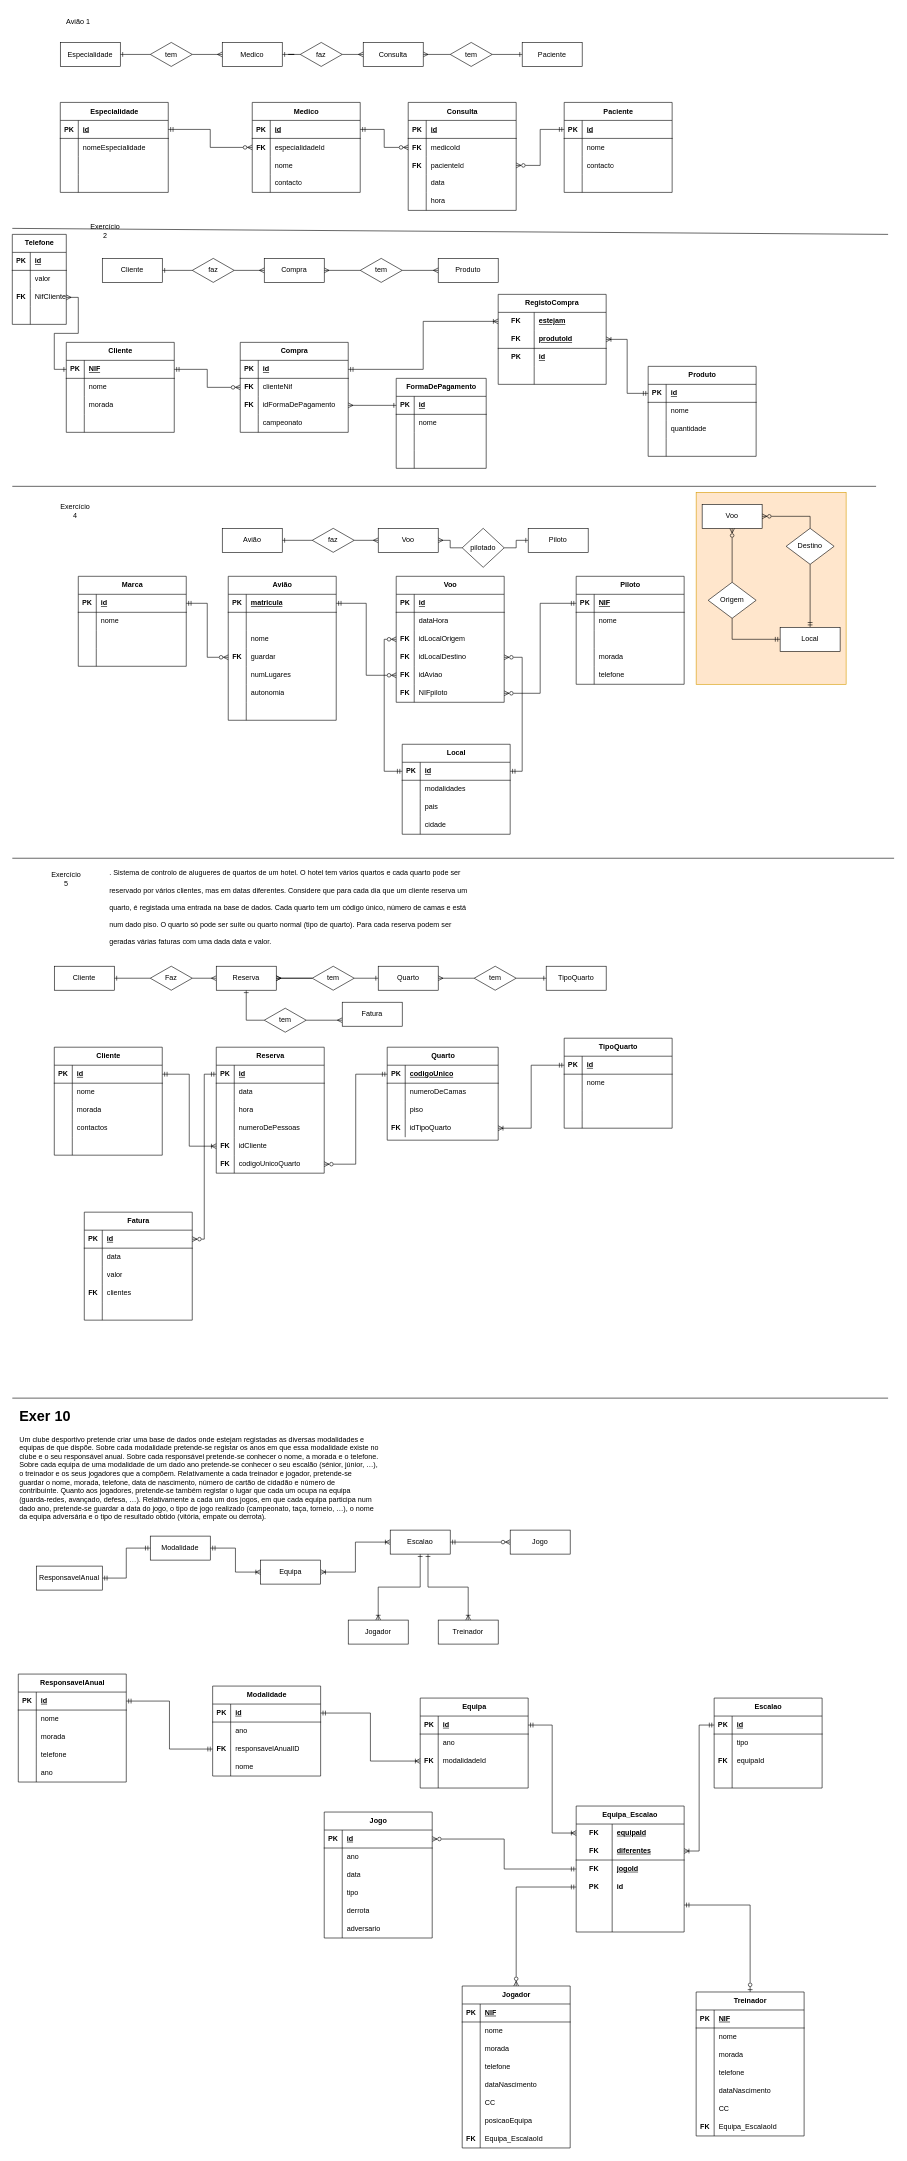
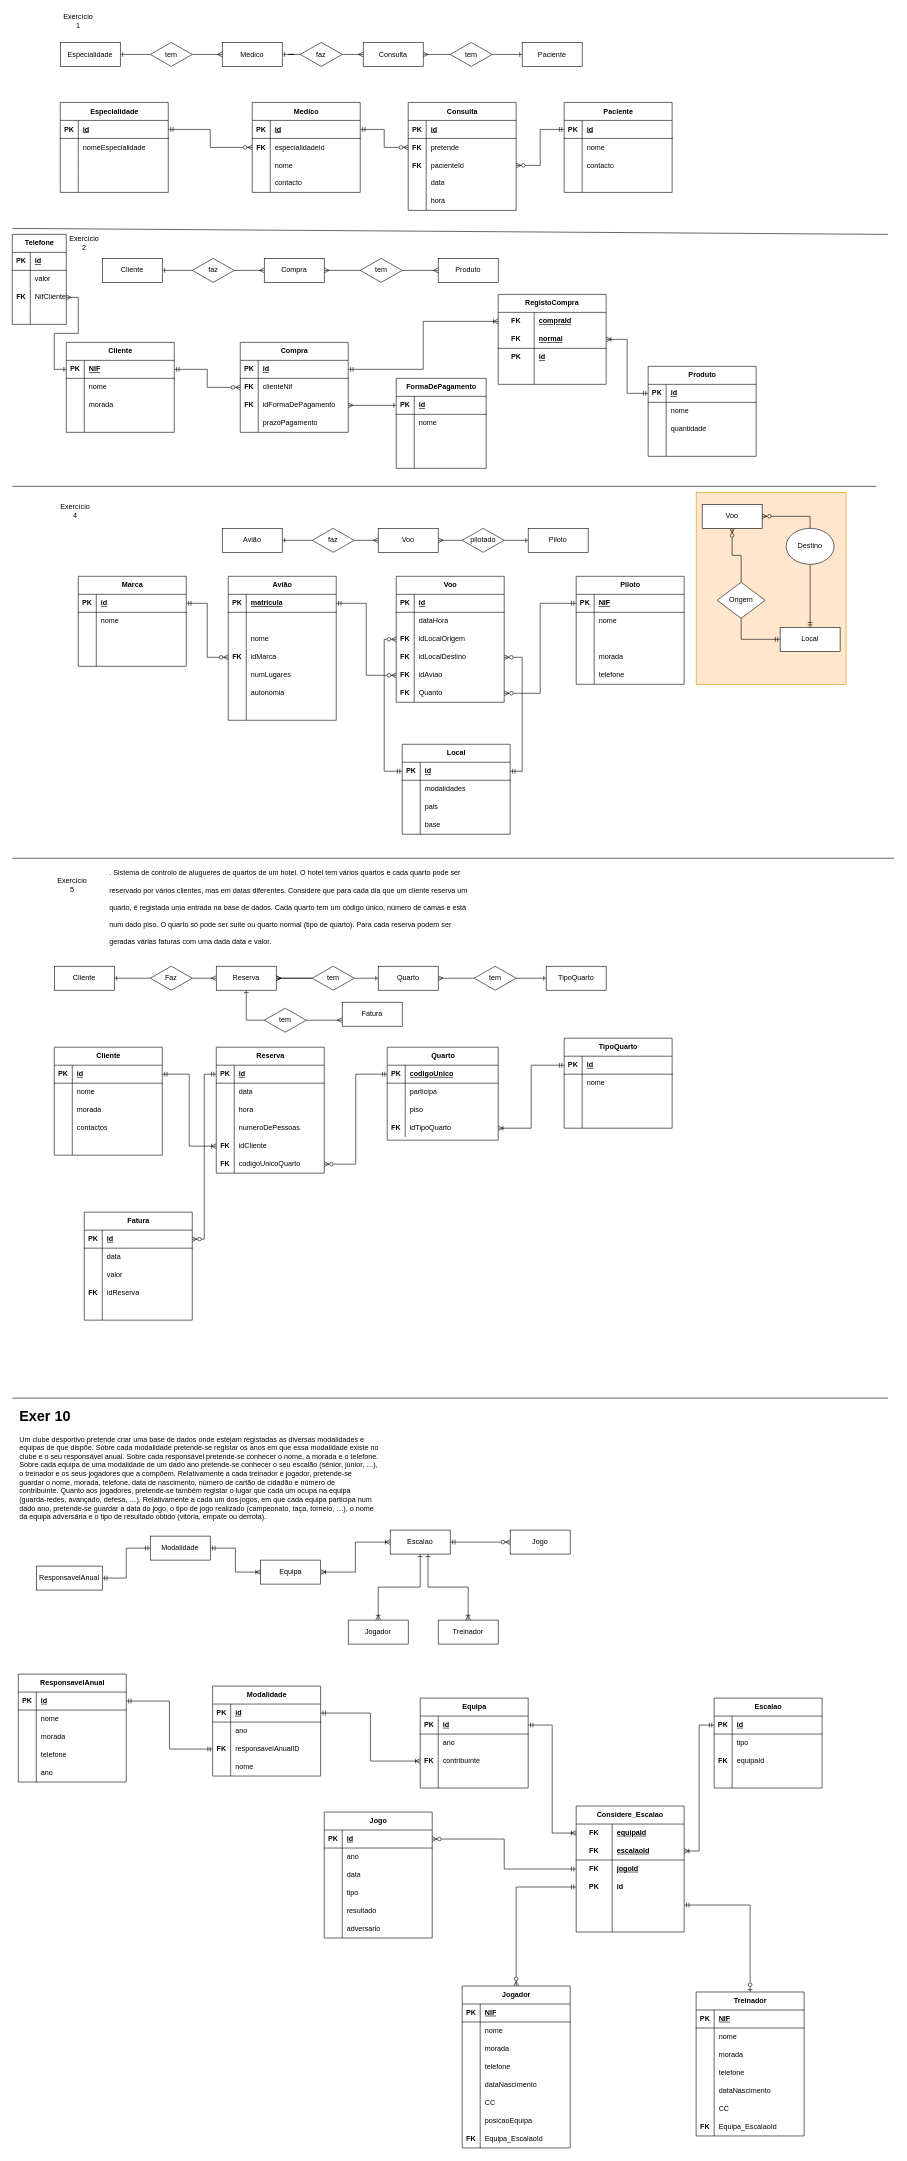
(78, 21) -> (78, 21)
(446, 147) -> (447, 147)
(105, 231) -> (84, 243)
(553, 321) -> (555, 321)
(557, 339) -> (550, 339)
(283, 423) -> (291, 423)
(810, 546) -> (810, 546)
(483, 548) -> (483, 540)
(732, 600) -> (741, 600)
(265, 657) -> (264, 657)
(435, 693) -> (431, 693)
(436, 825) -> (433, 825)
(66, 879) -> (72, 885)
(436, 1092) -> (426, 1092)
(121, 1293) -> (124, 1293)
(465, 1761) -> (465, 1761)
(630, 1815) -> (630, 1815)
(636, 1851) -> (634, 1851)
(361, 1911) -> (364, 1911)
